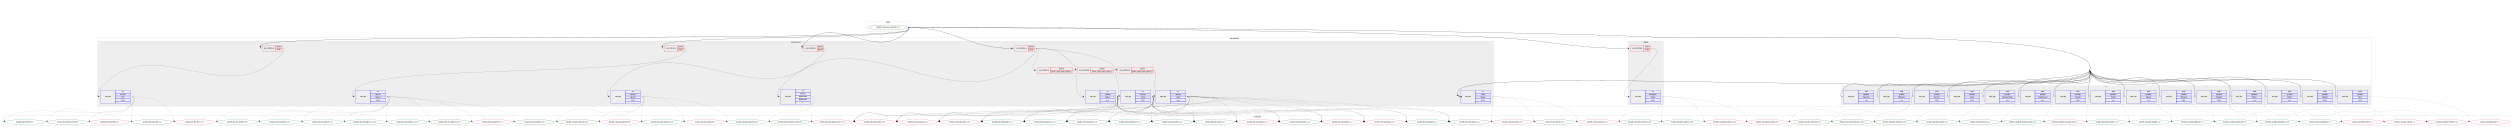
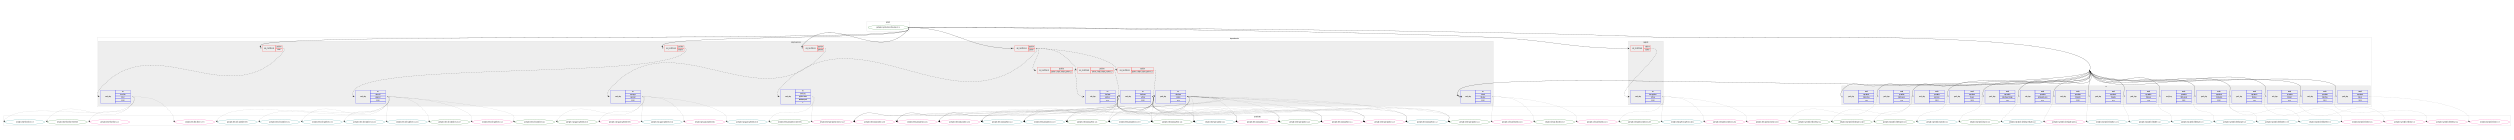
(152, 122) -> none
